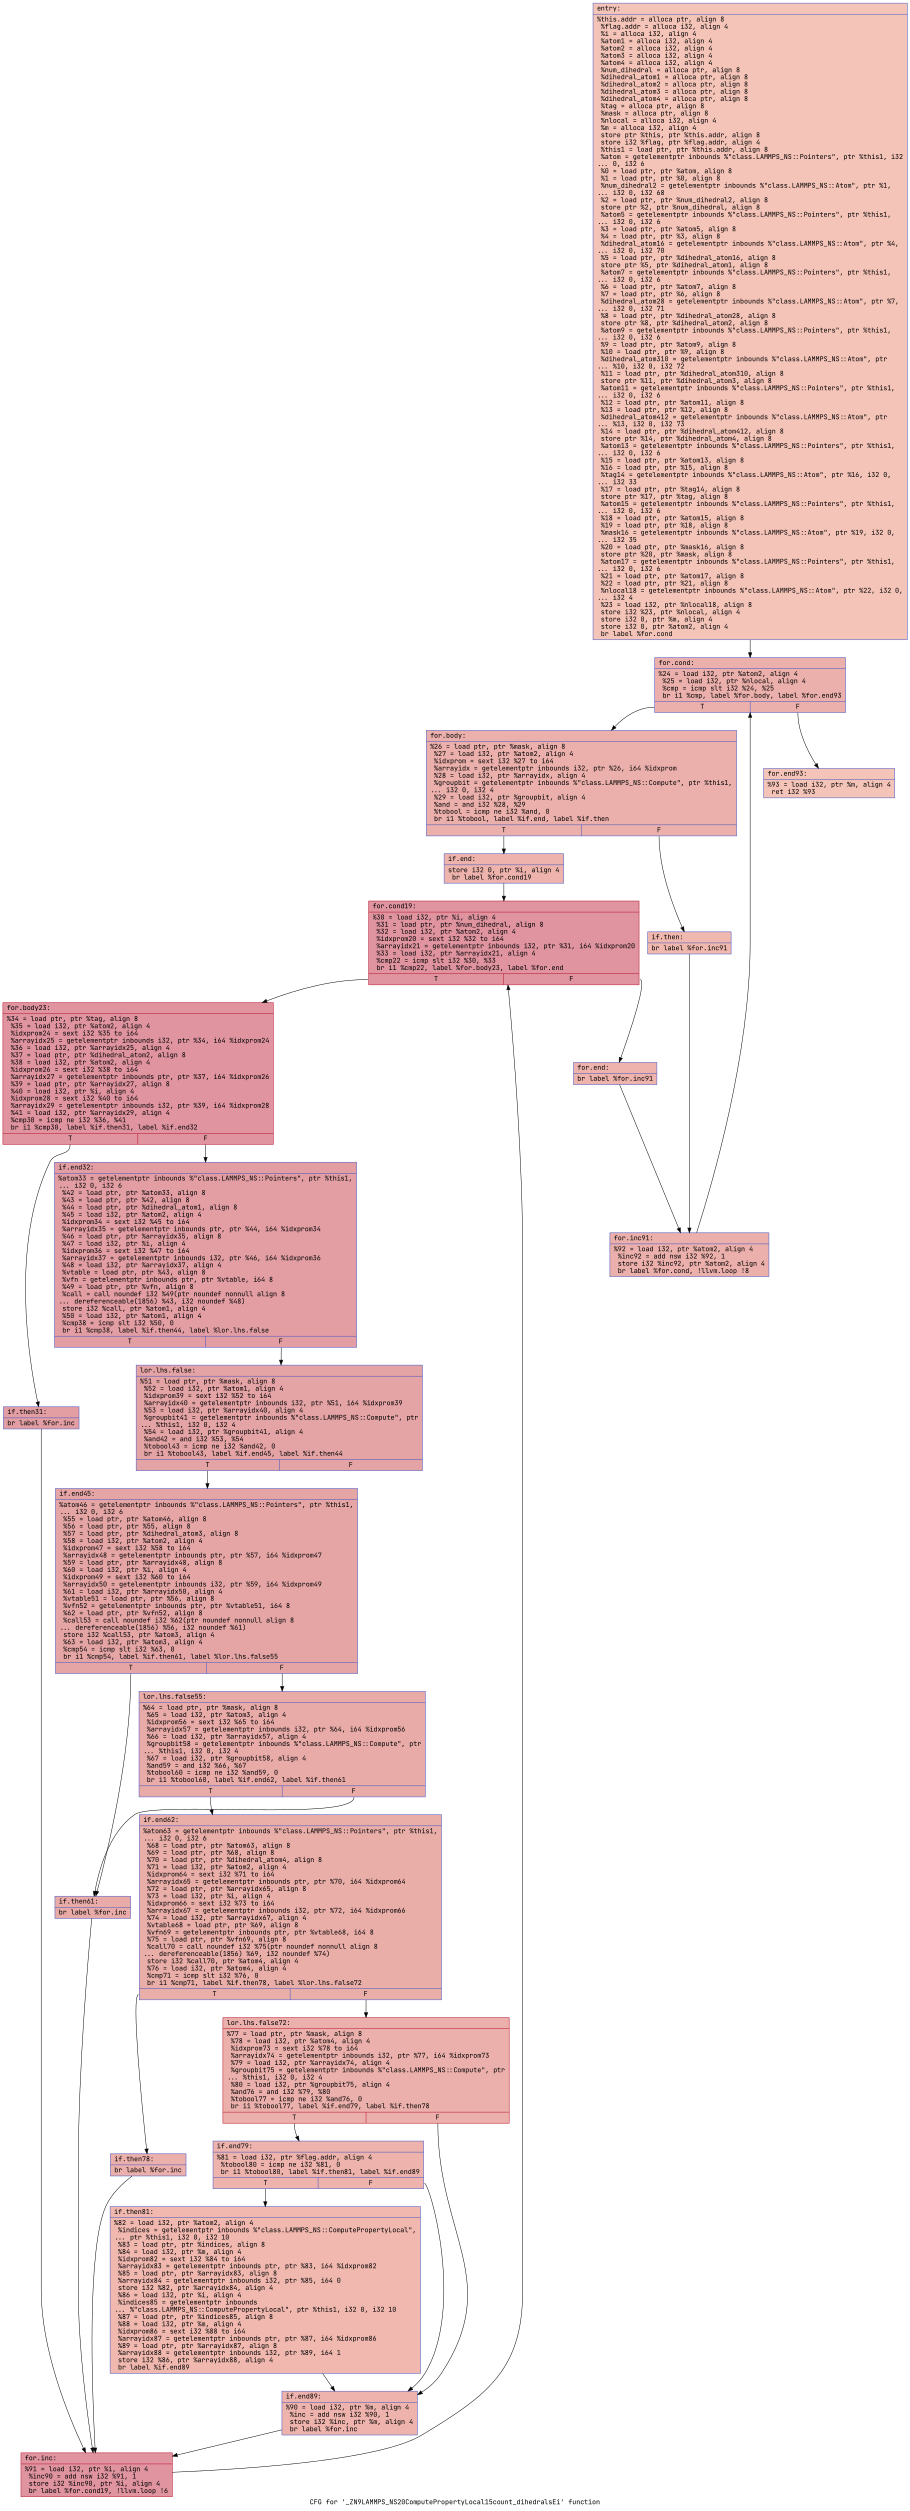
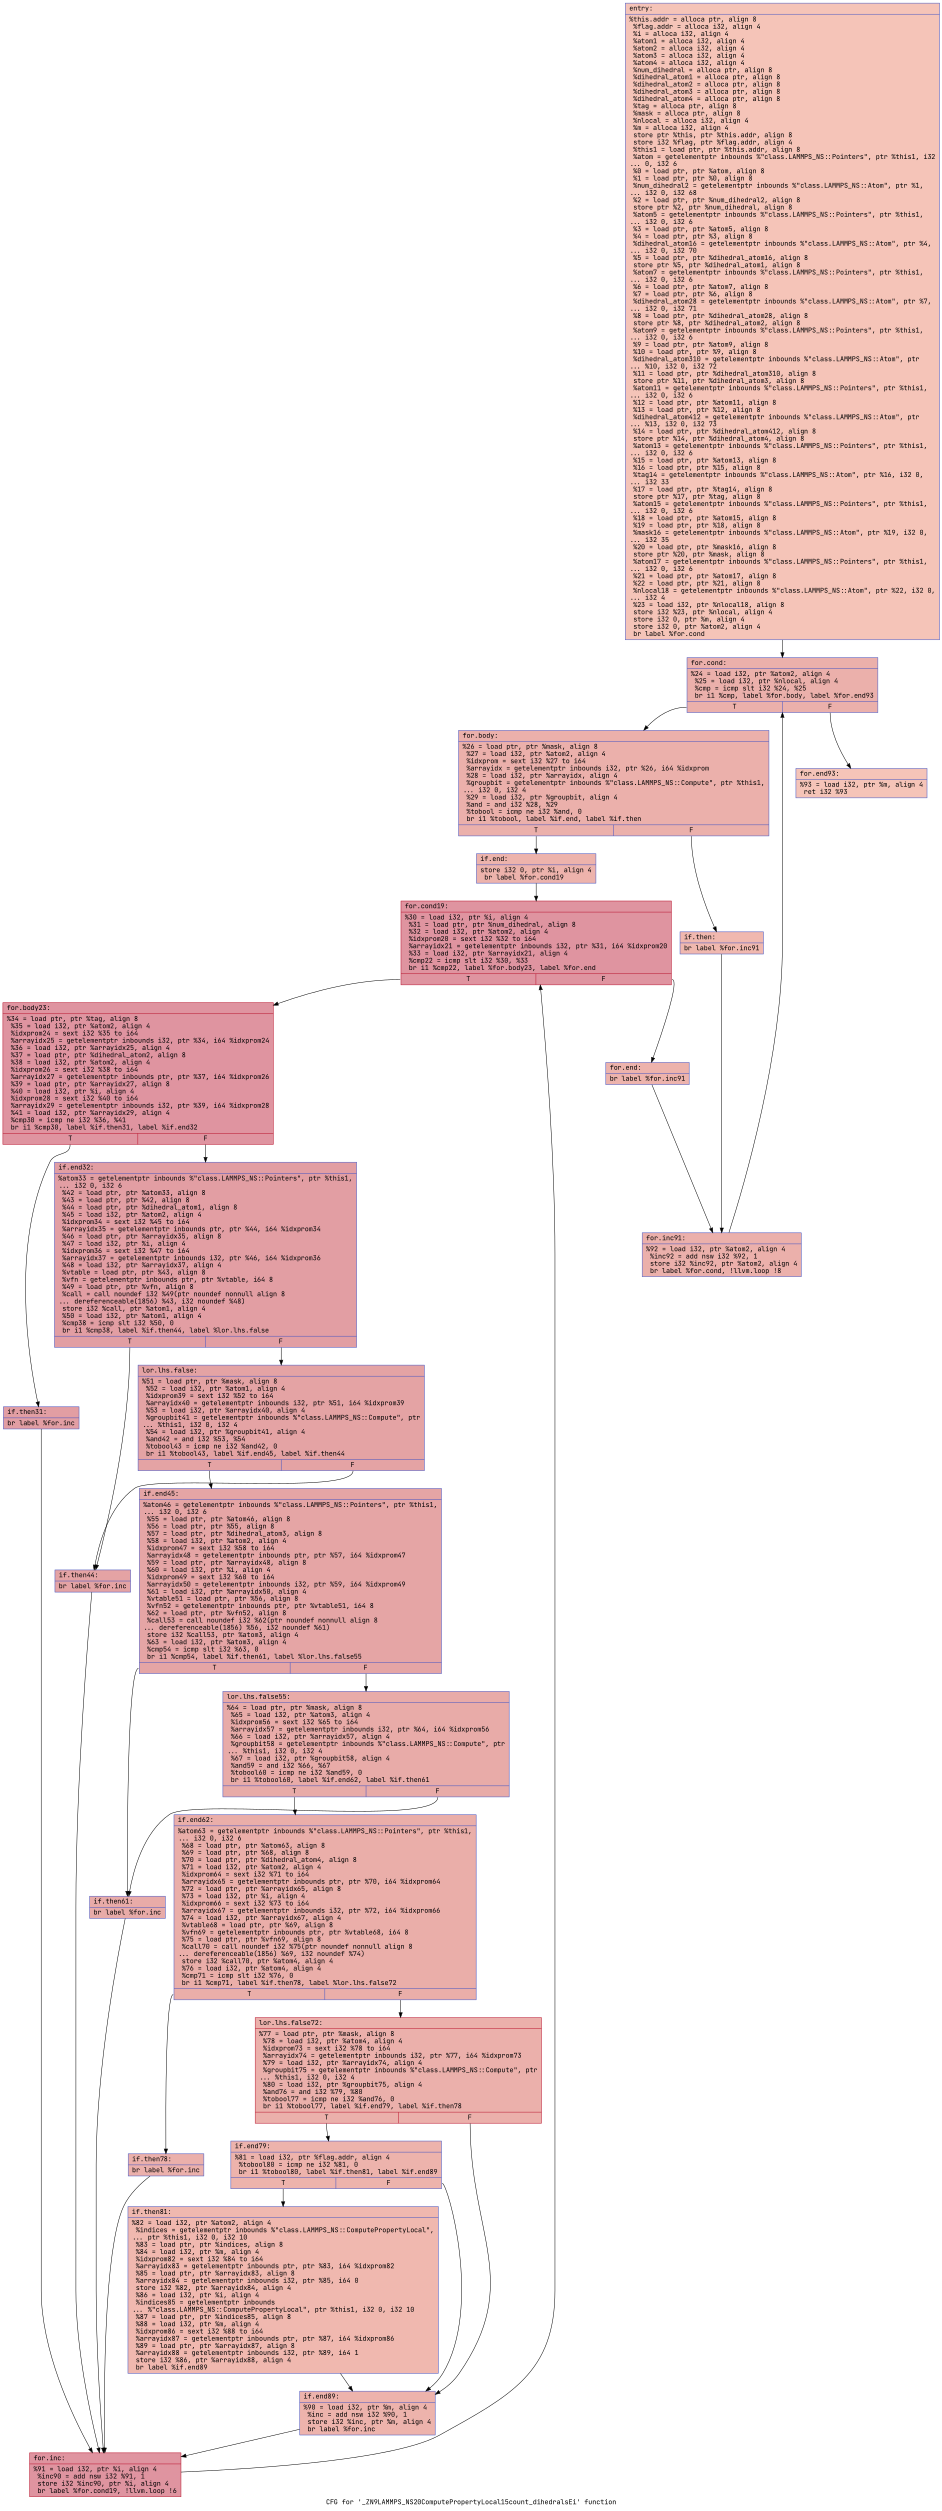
none -> (93, 1581)
